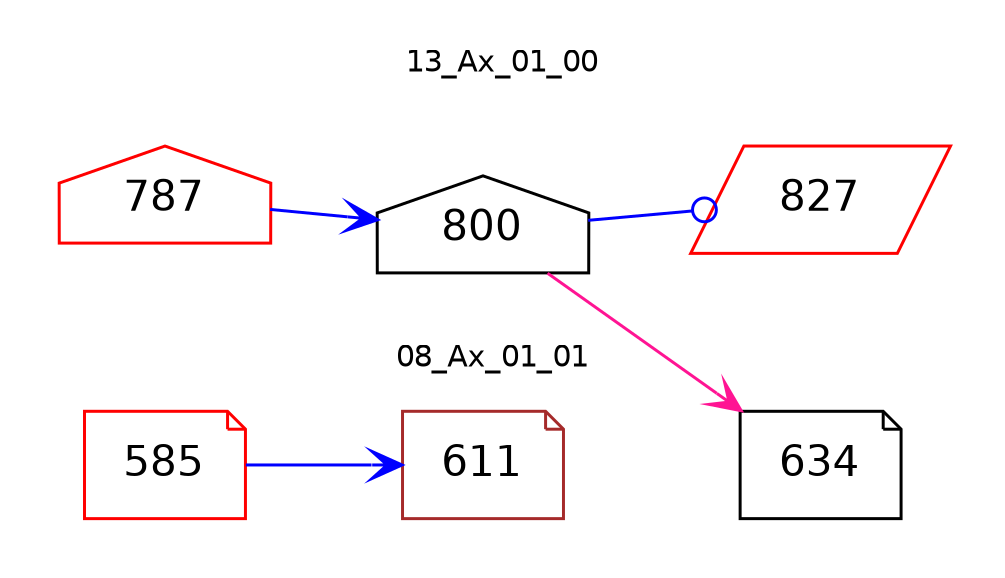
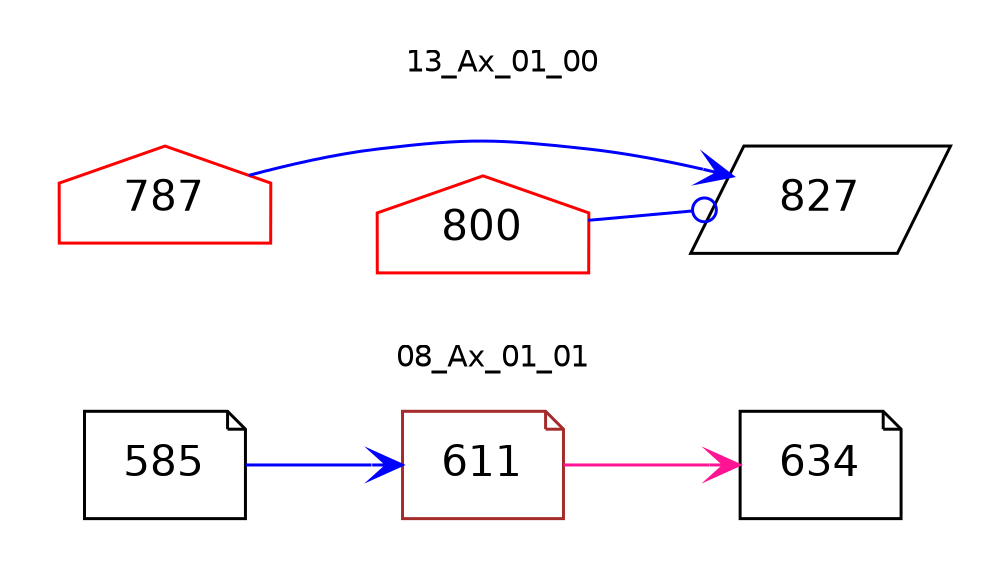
(821, 200) -> (821, 200)
(309, 213) -> (475, 141)
(483, 230) -> (483, 230)
(658, 351) -> (636, 465)
(165, 465) -> (165, 465)
